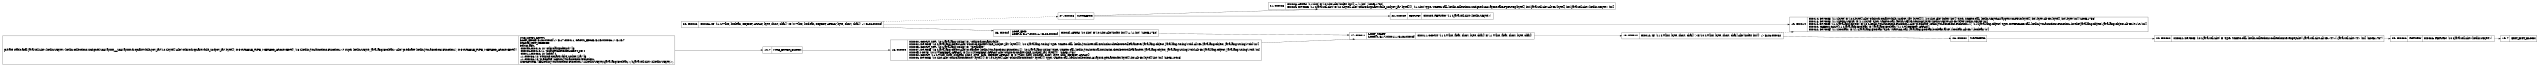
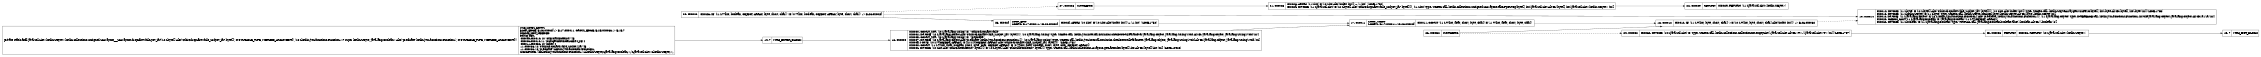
(1241, 16) -> (1649, 6)
(1866, 38) -> (1560, 30)
(2070, 39) -> (1540, 33)
(2523, 39) -> (2245, 33)
